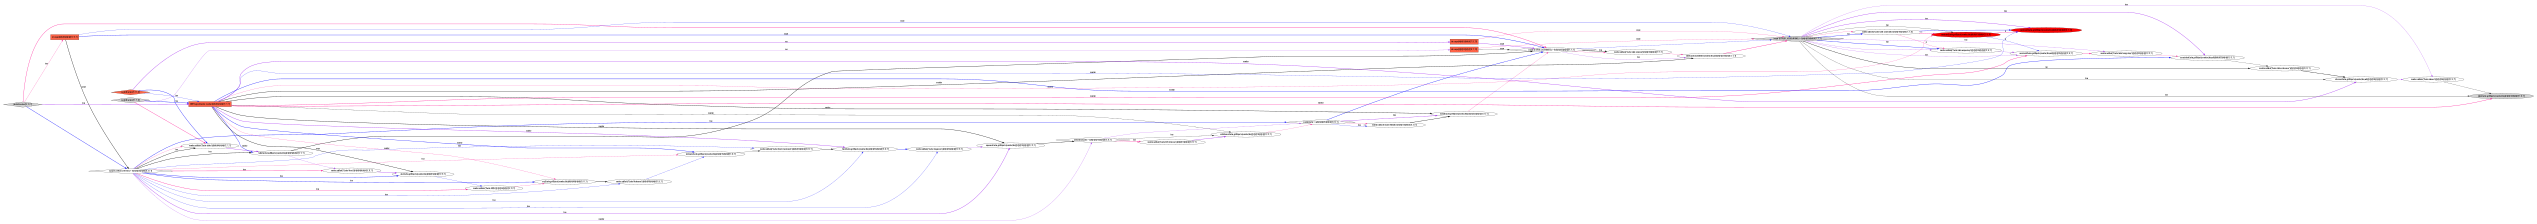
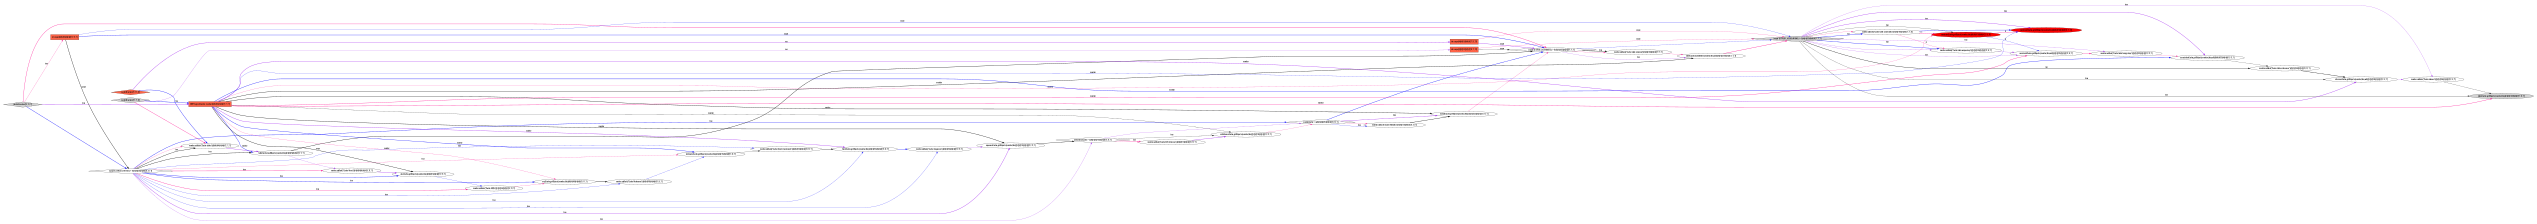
(170, 96) -> none
(601, 219) -> (601, 219)
